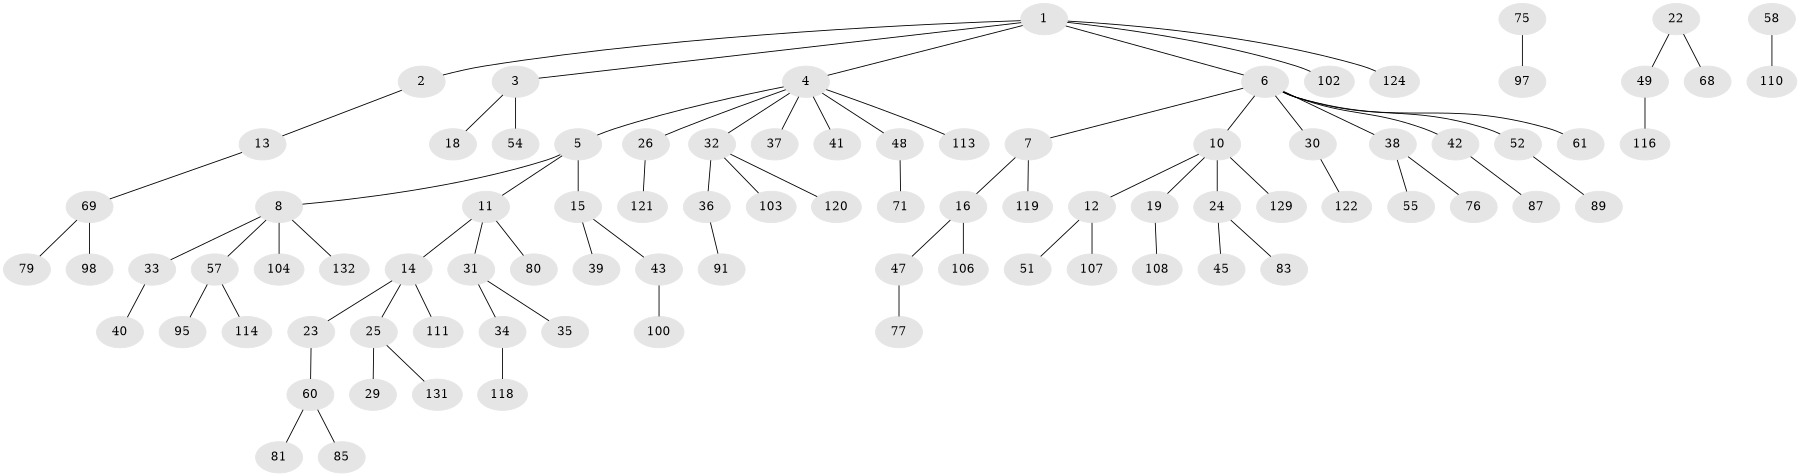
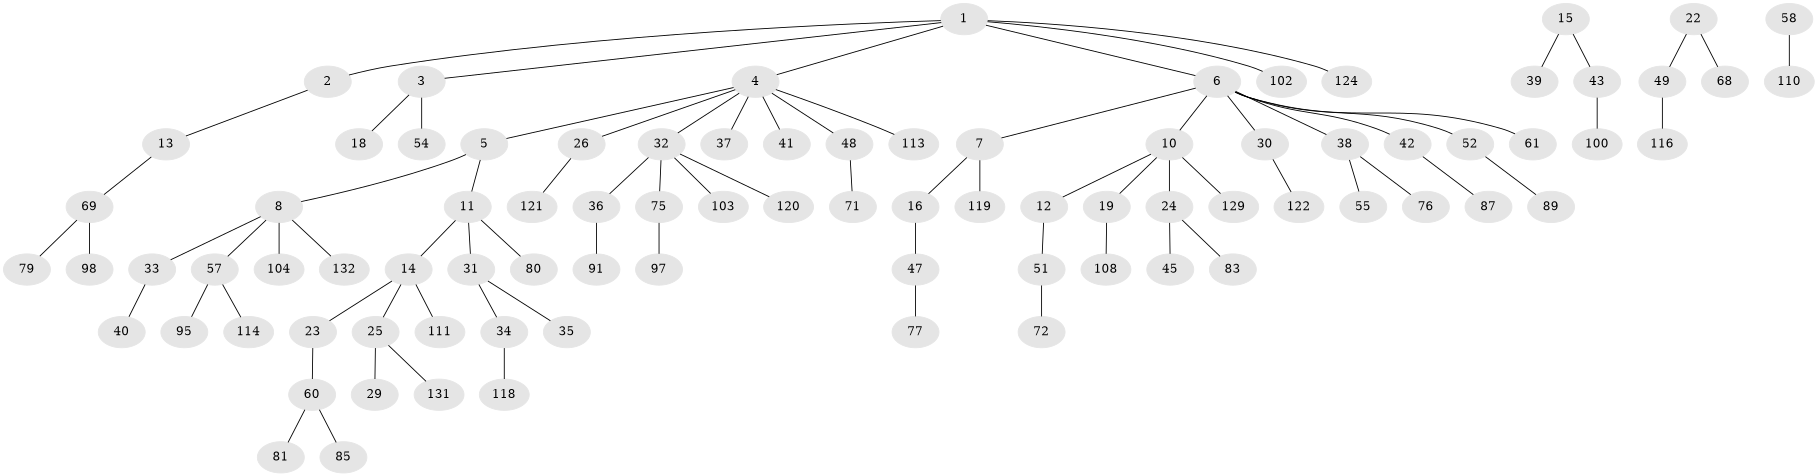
(578, 176) -> none
none -> (660, 176)
(963, 270) -> none
(1092, 270) -> none
none -> (1042, 332)
